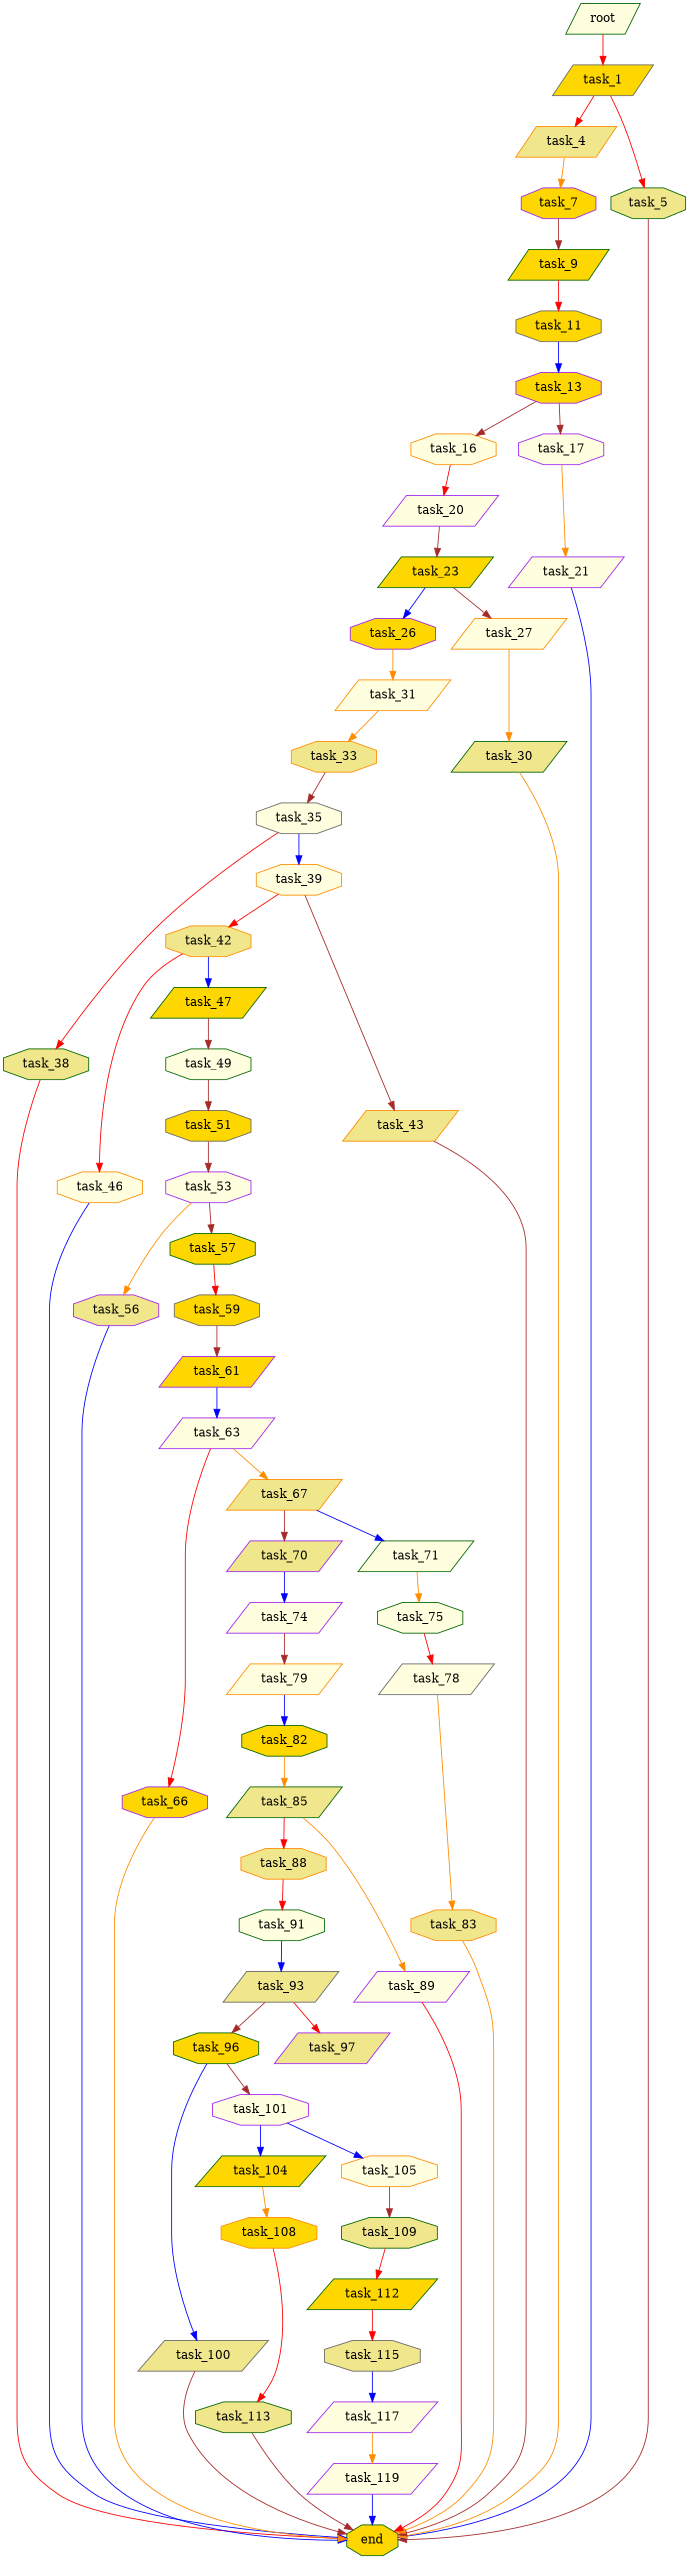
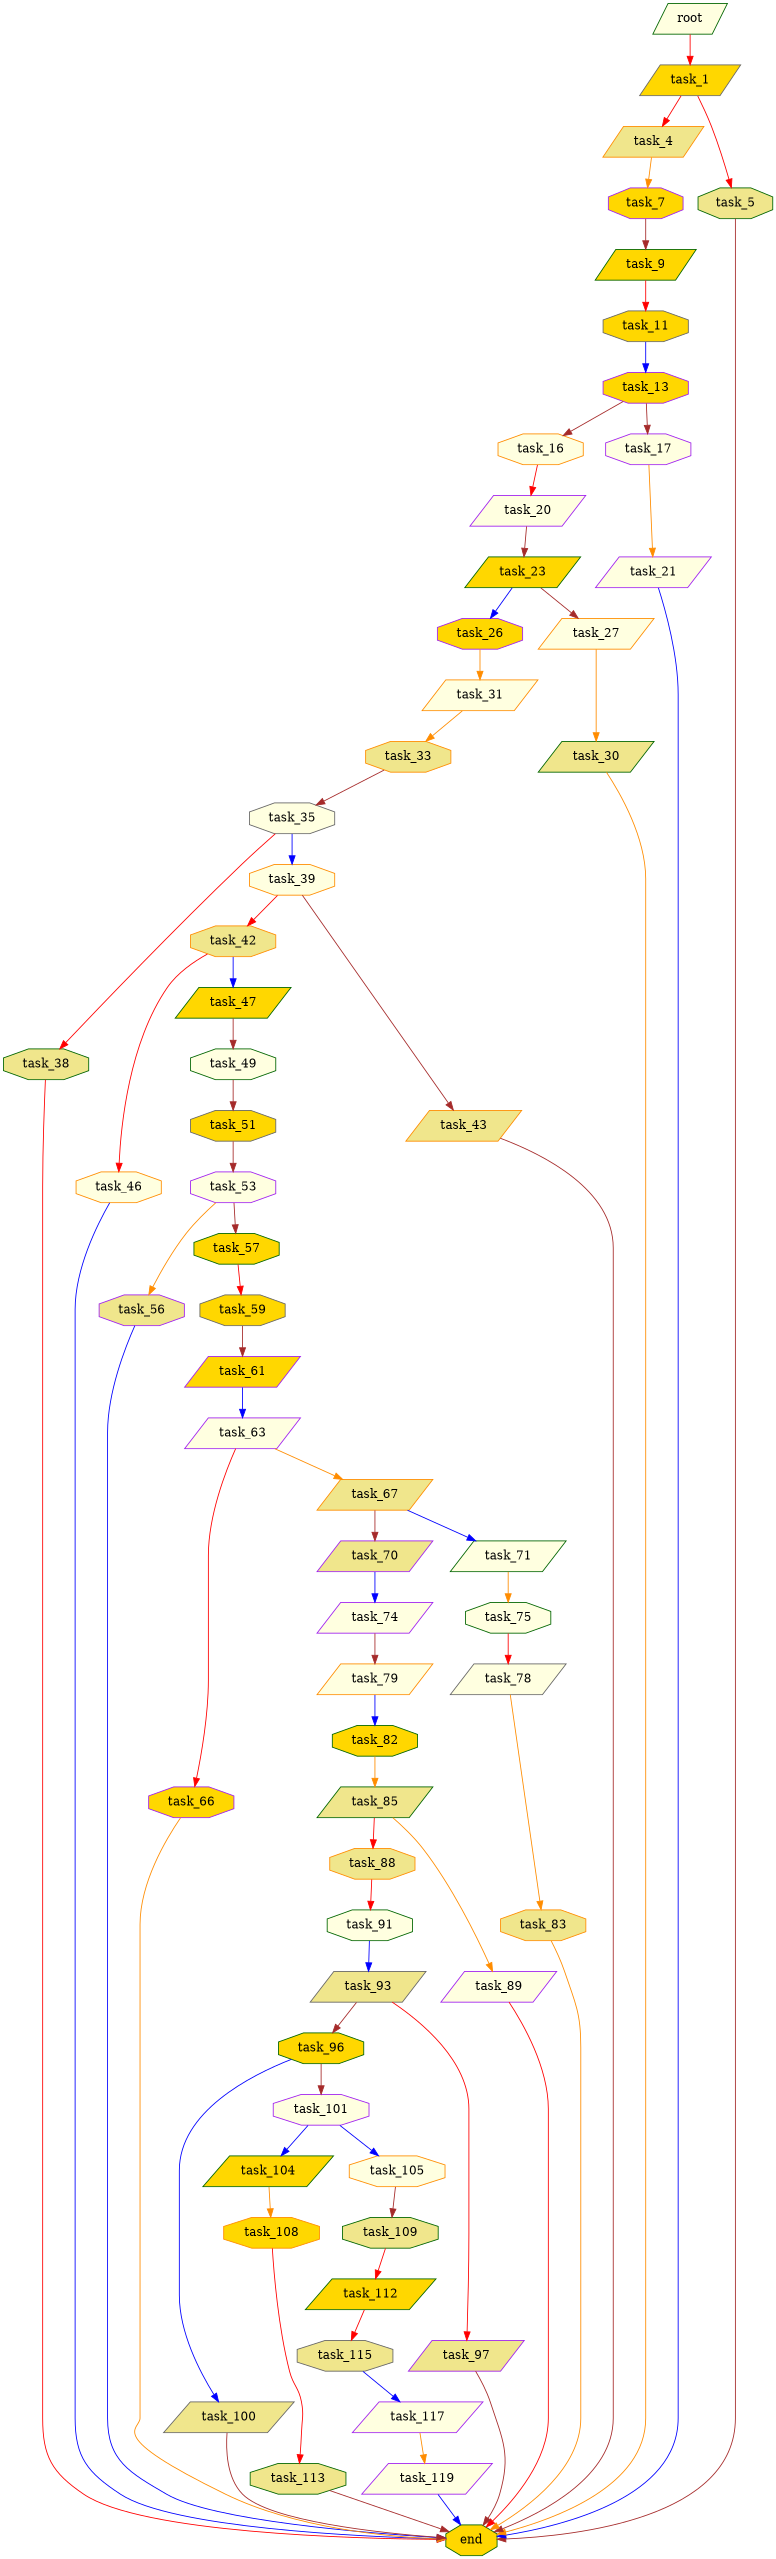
none -> (503, 2444)
